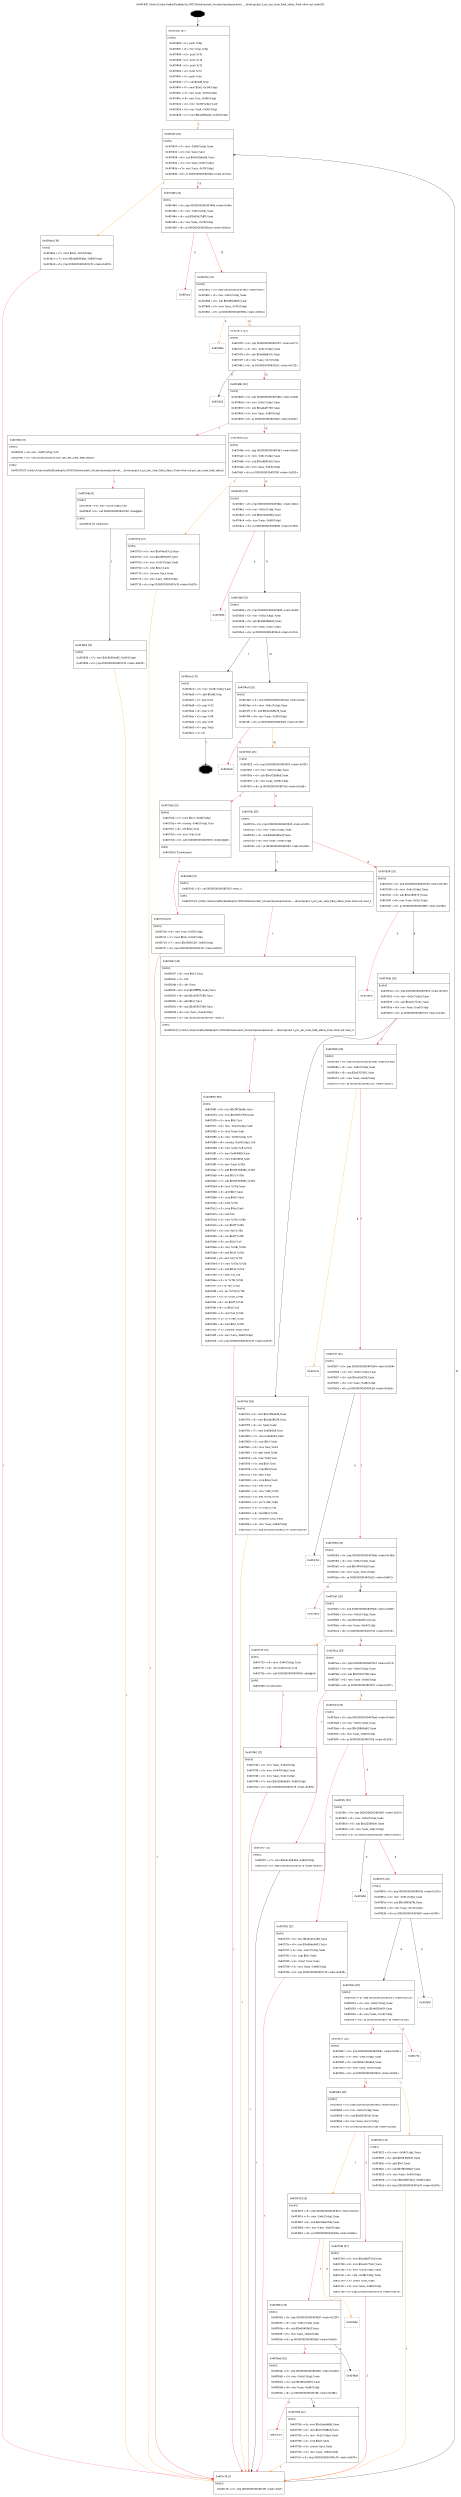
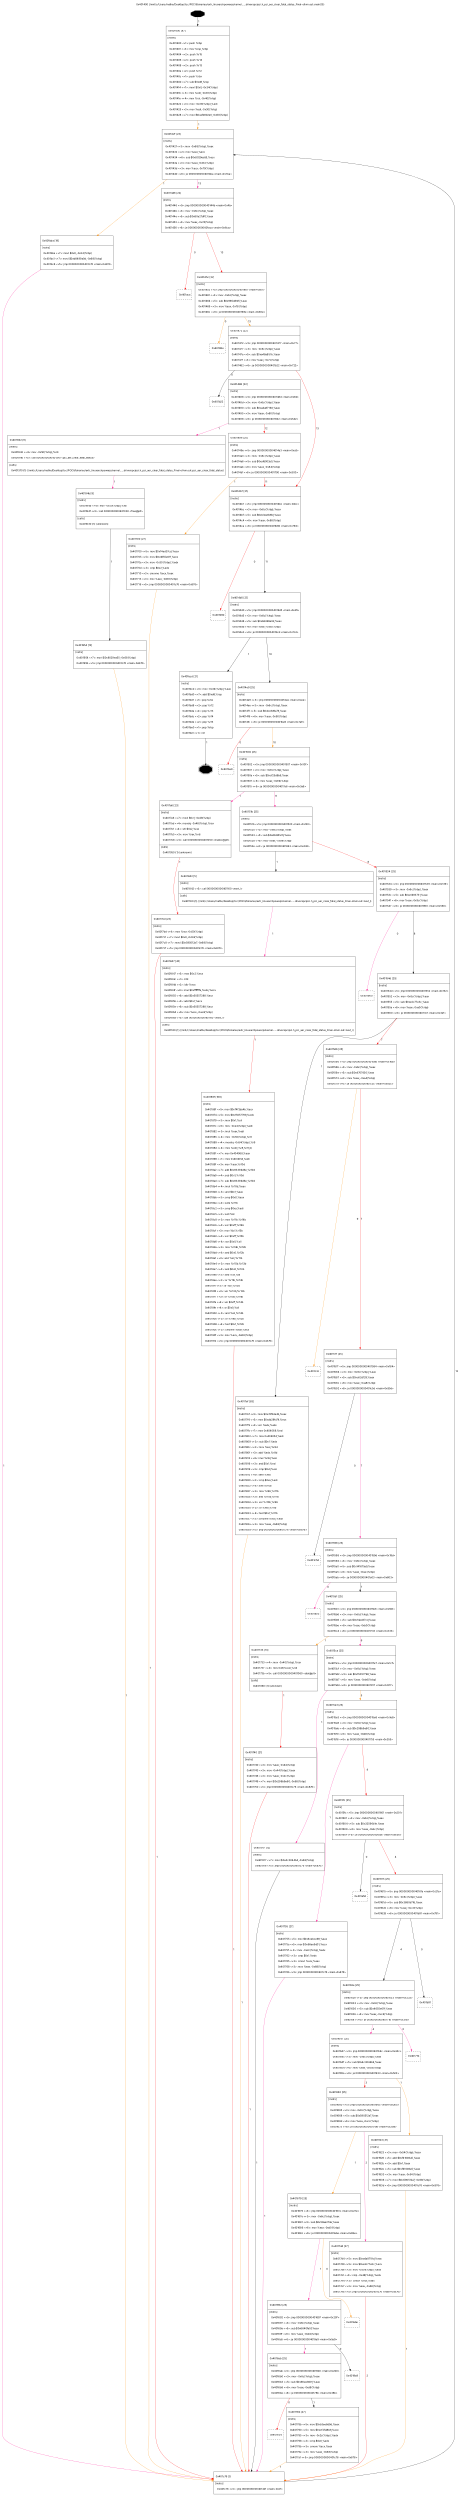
(264, 374) -> (316, 428)
